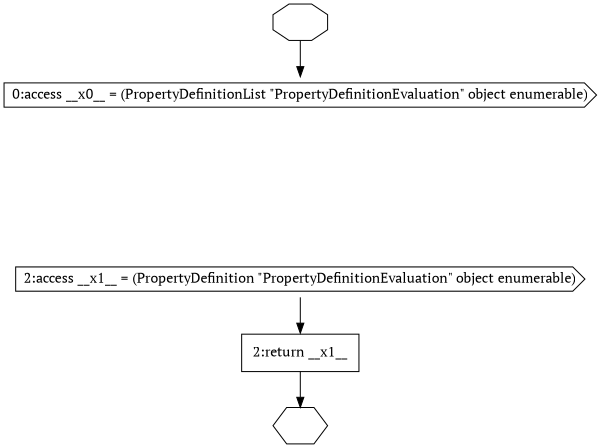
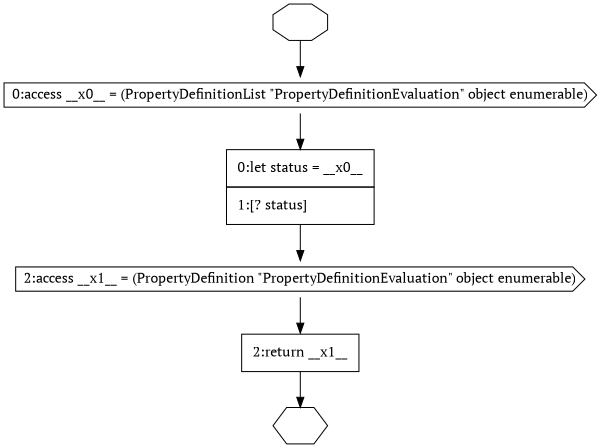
none -> (300, 187)
